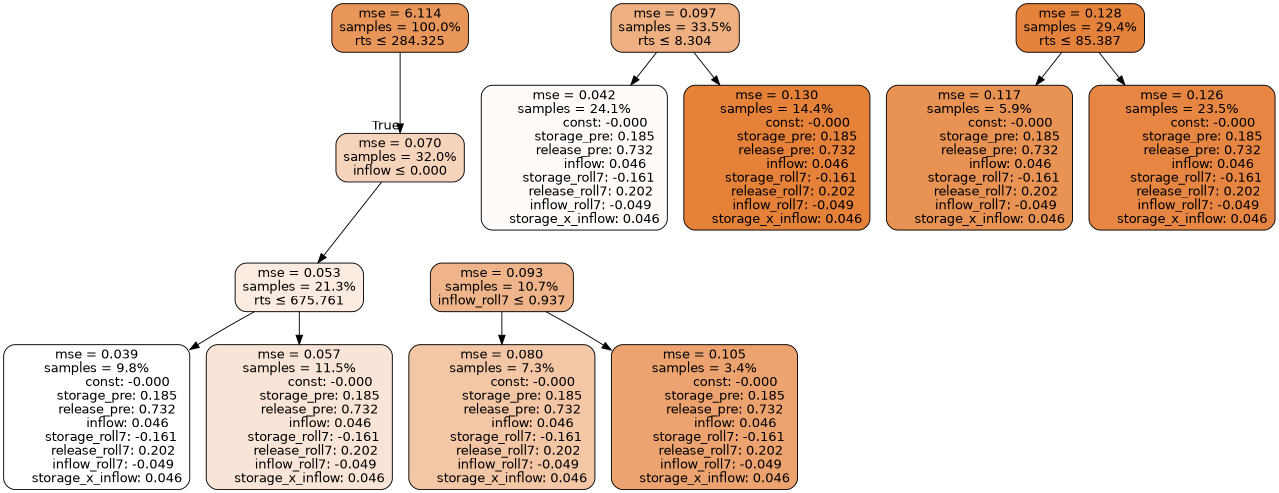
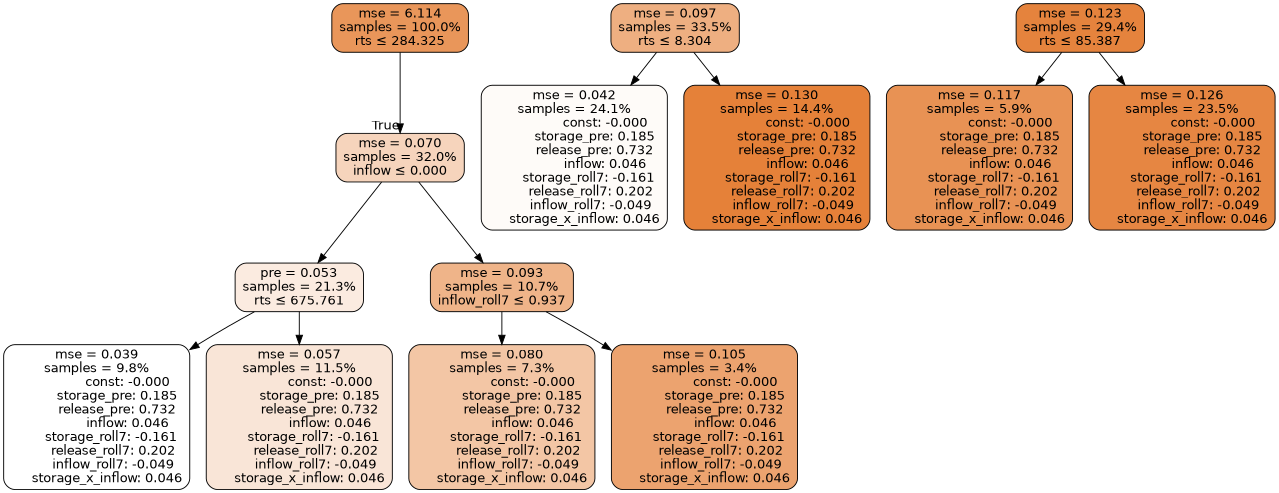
(1080, 28) -> (1080, 28)
none -> (448, 219)
(299, 287) -> (299, 287)
